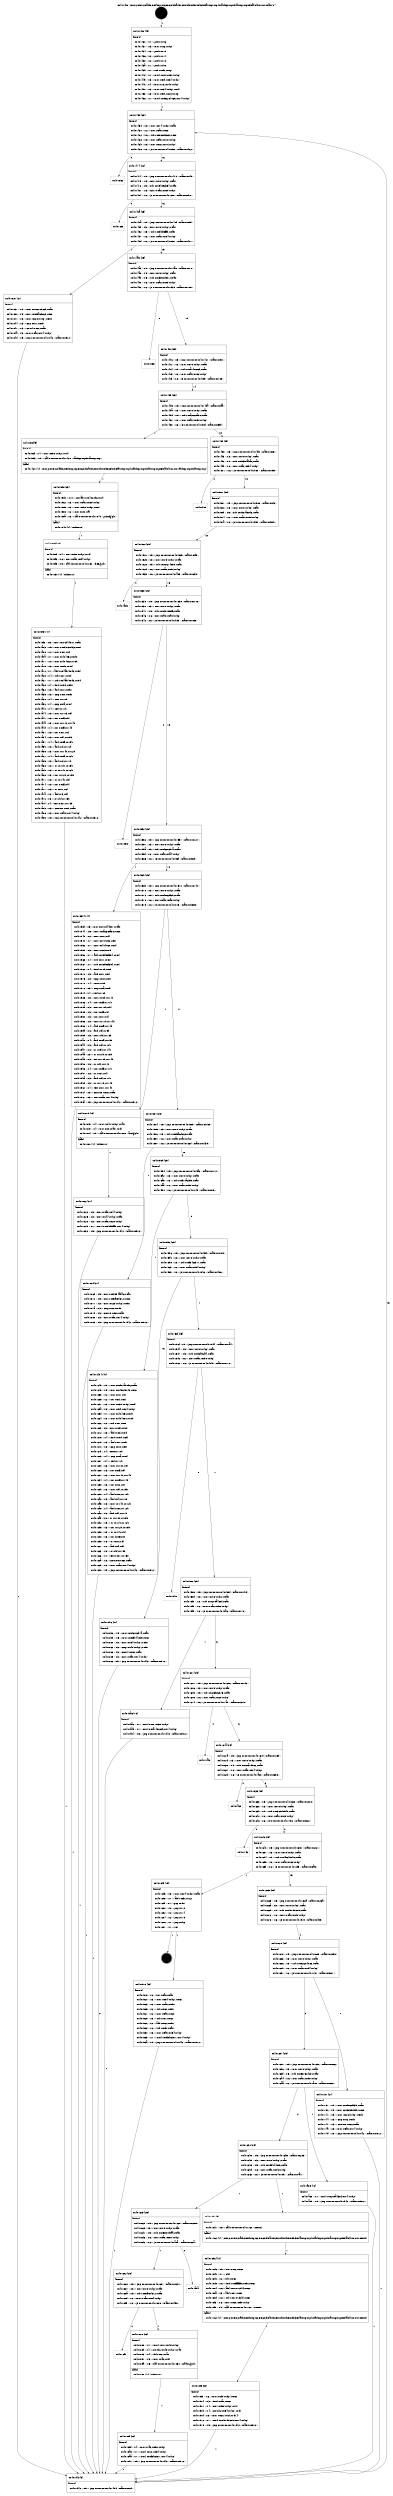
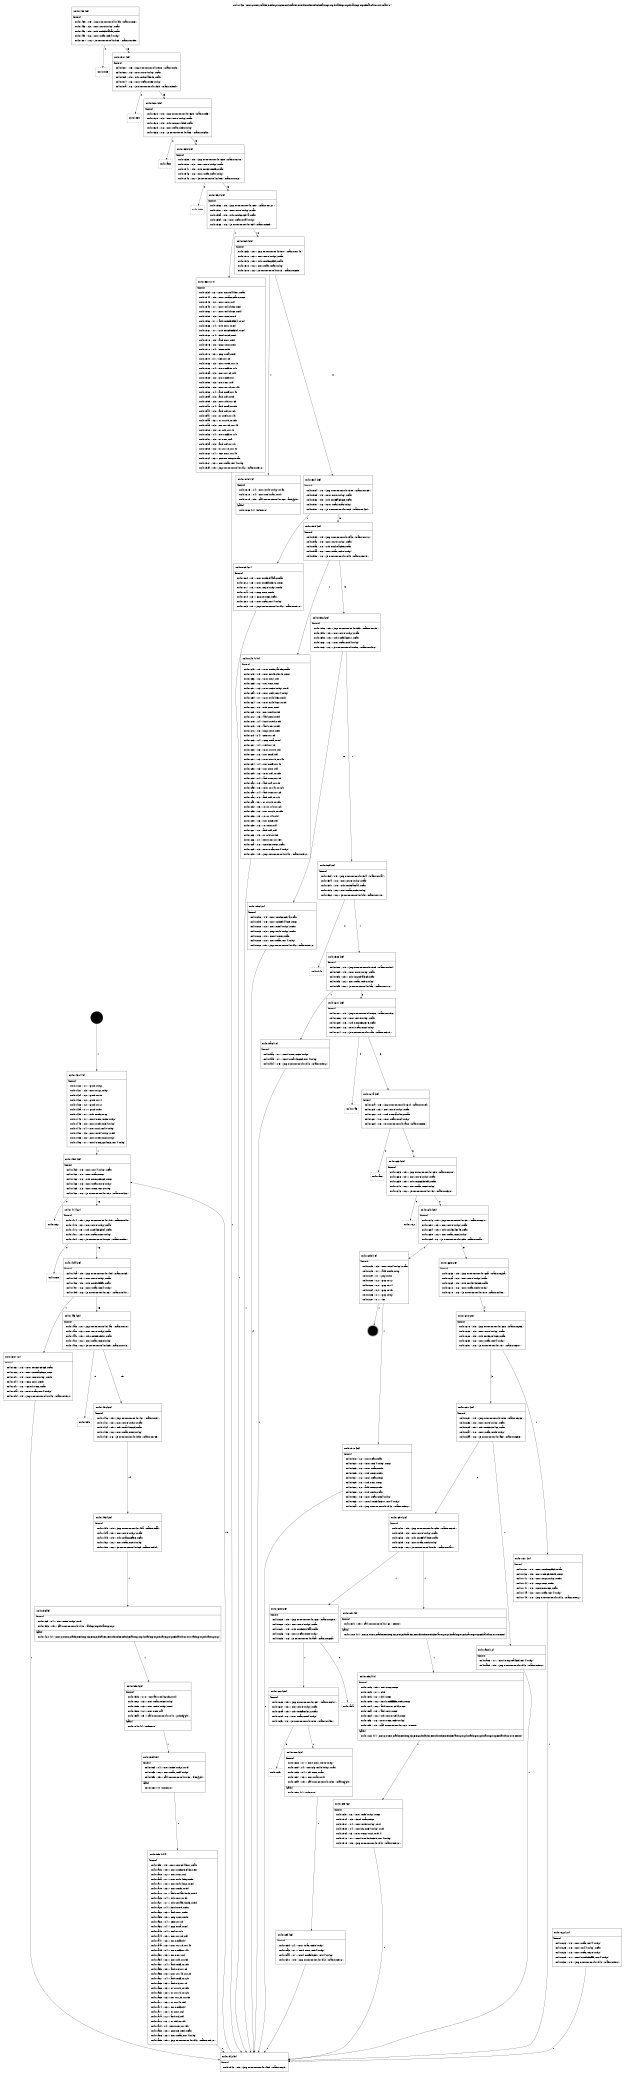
none -> (134, 118)
(218, 433) -> none
(109, 1172) -> none
(291, 1875) -> (464, 1248)
